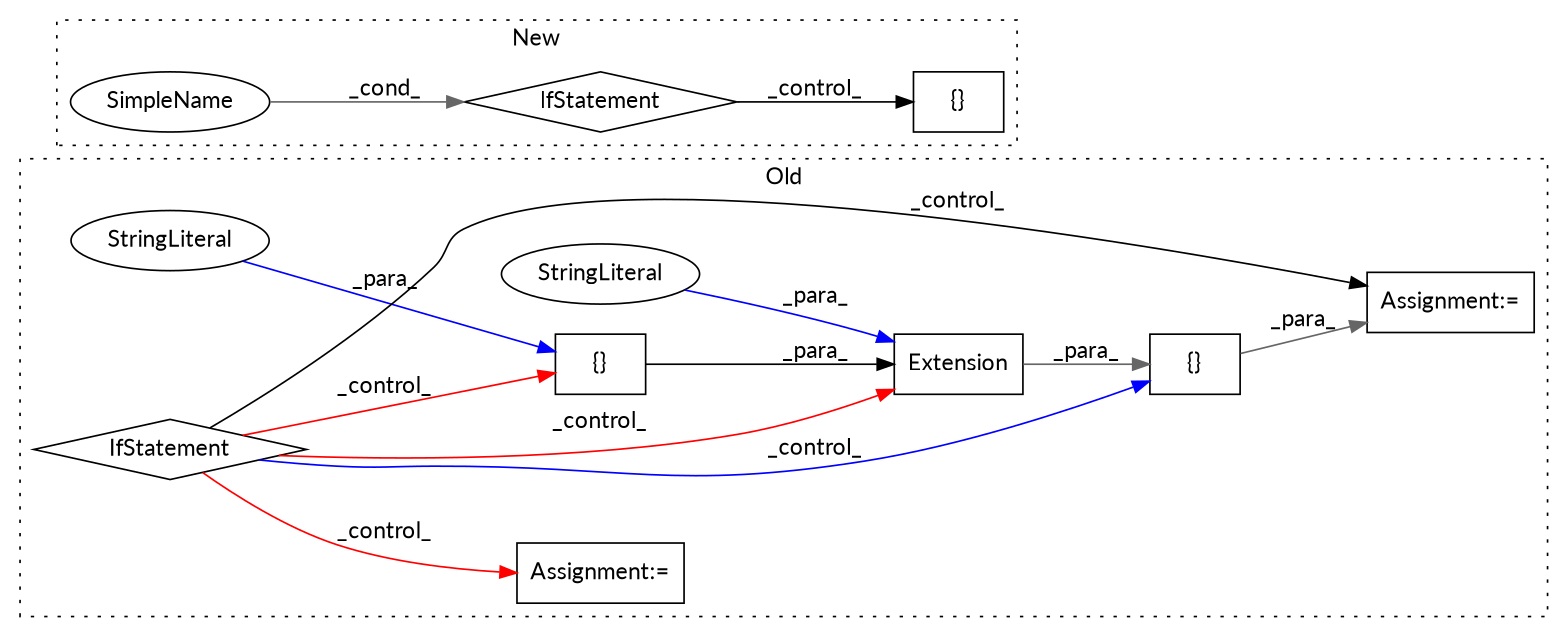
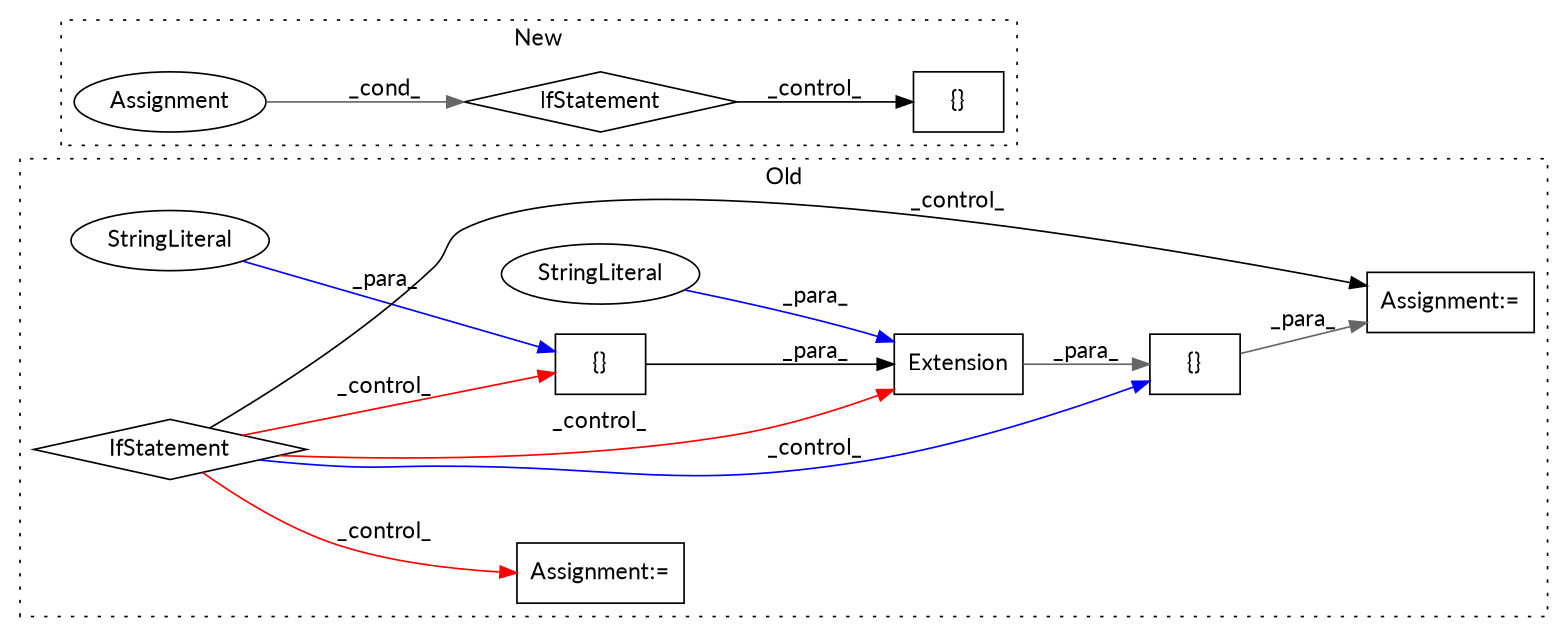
(170, 102) -> (170, 102)
